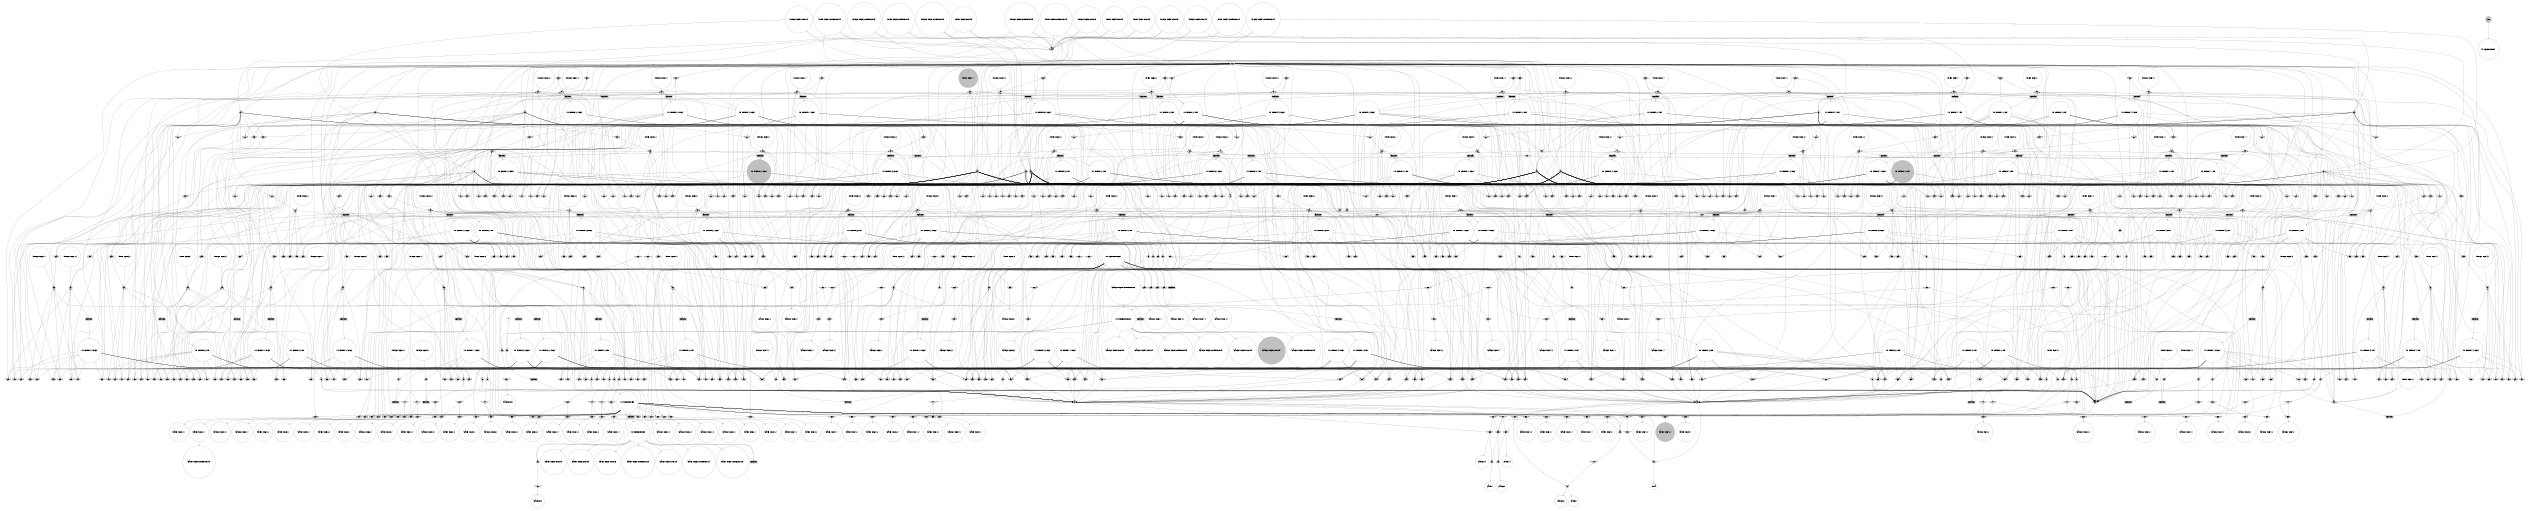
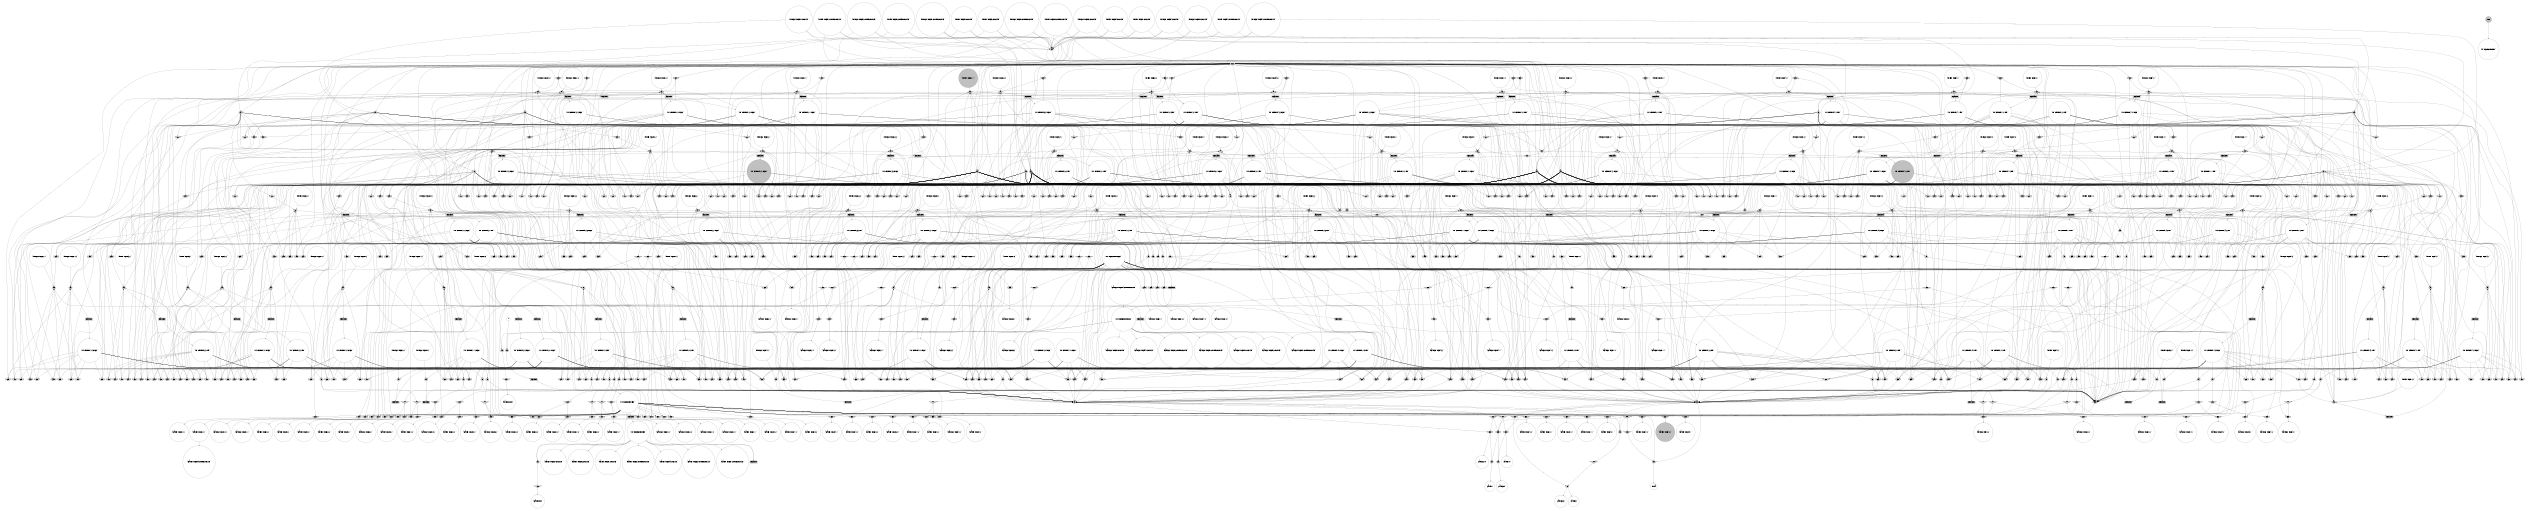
none -> (991, 19)
(1272, 351) -> (1272, 351)
